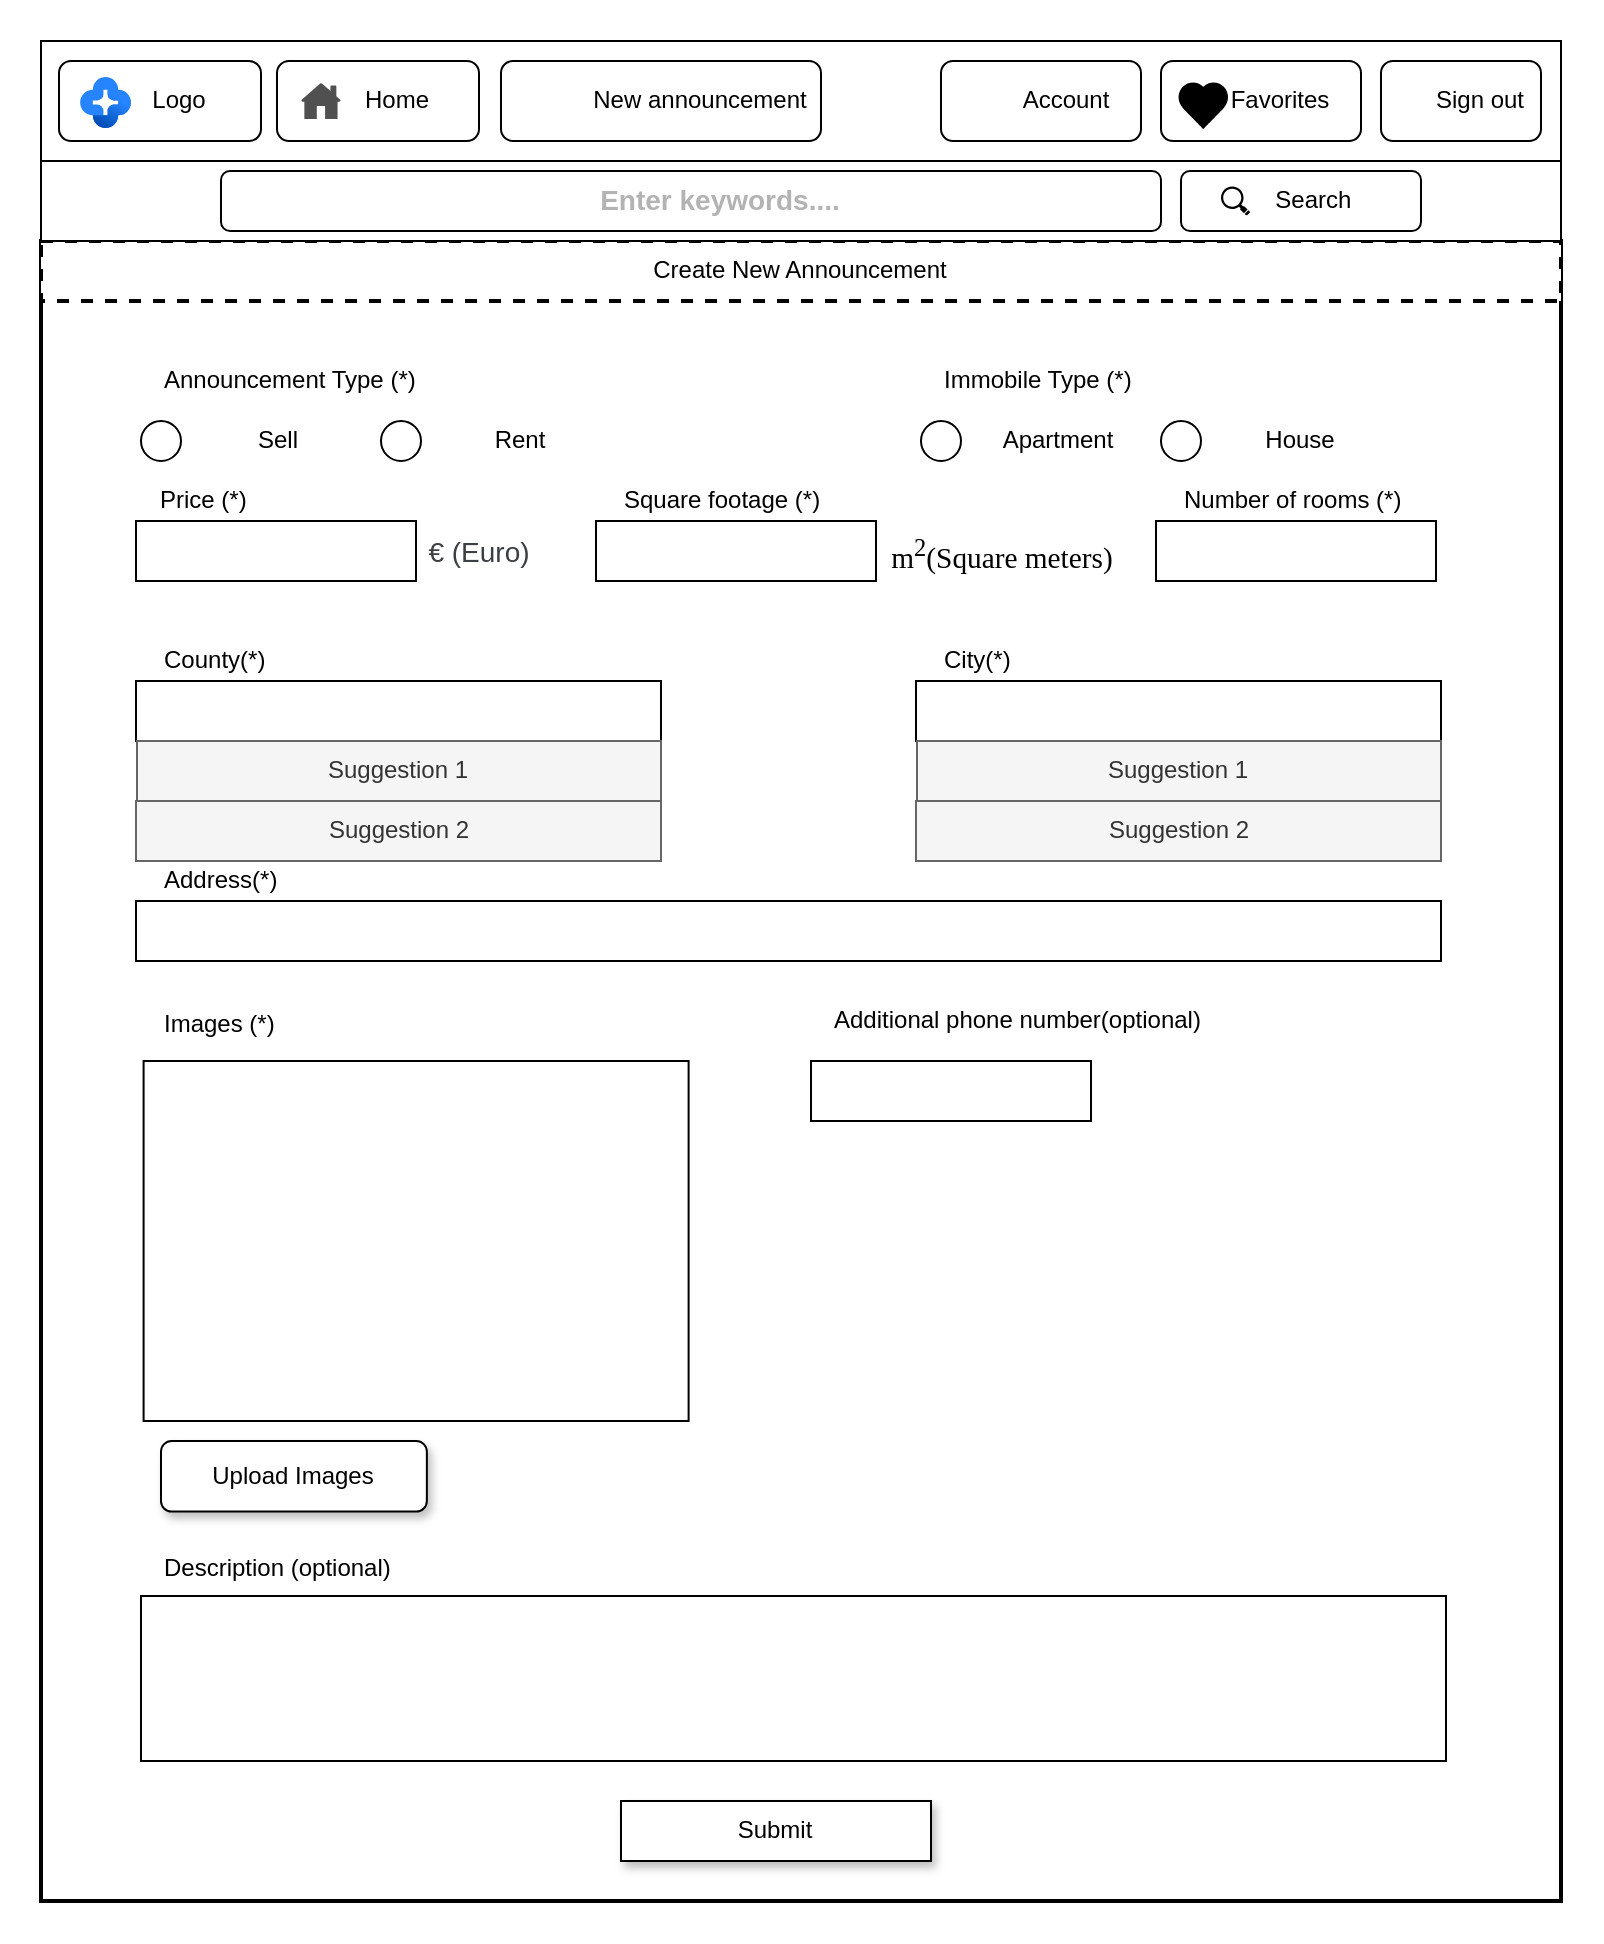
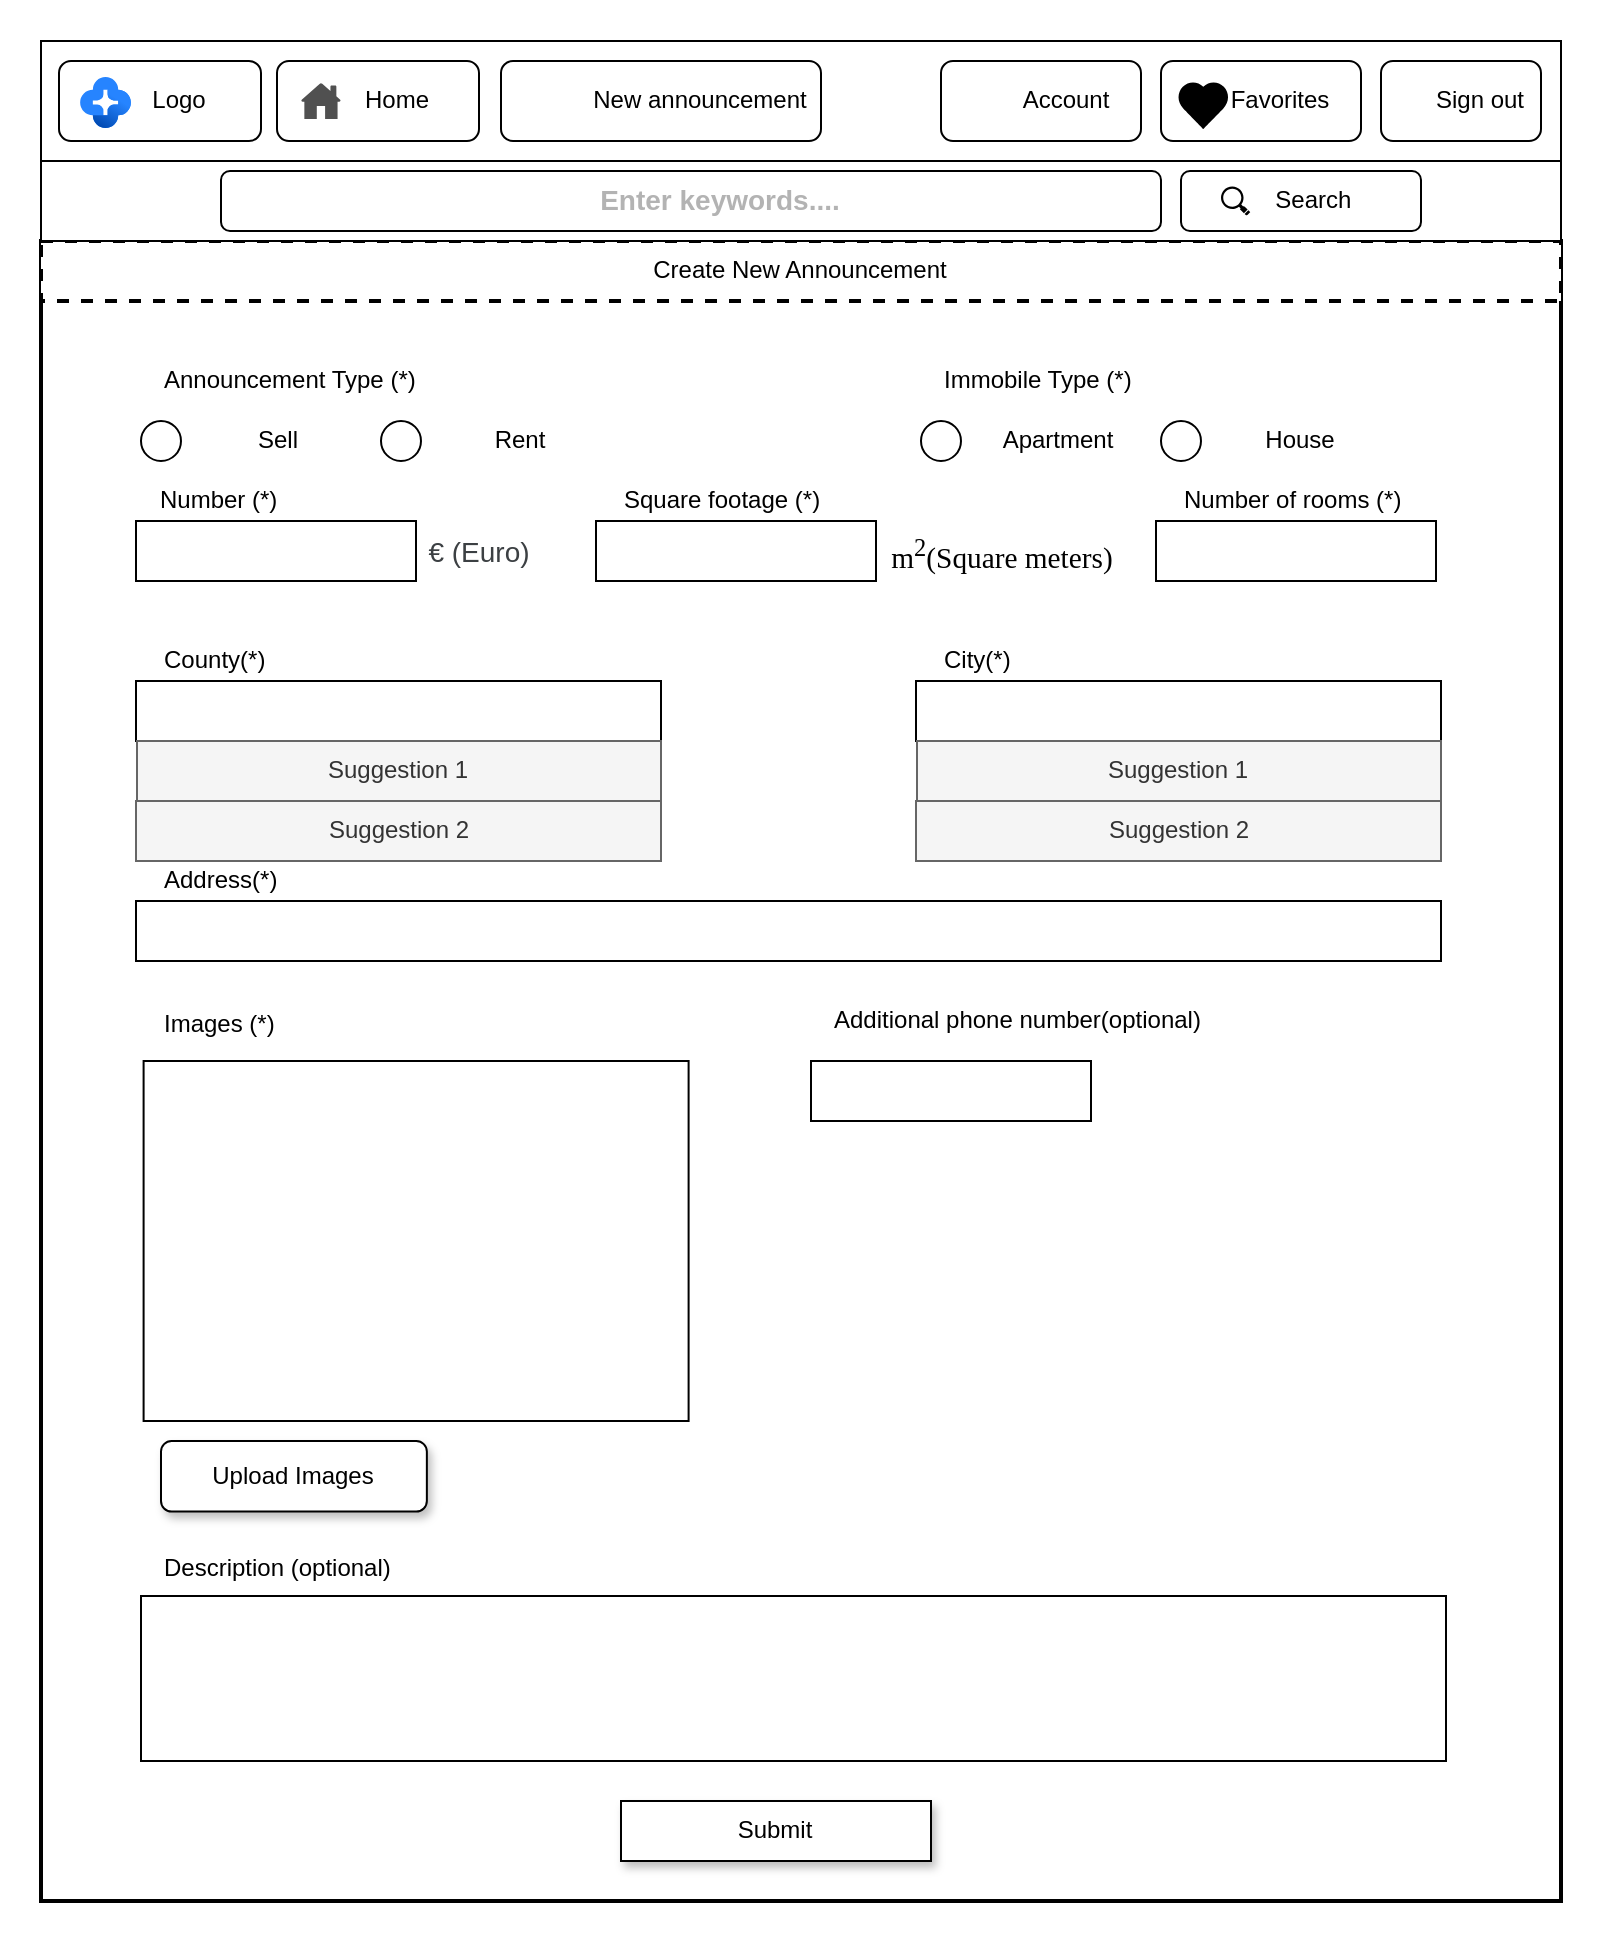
(215, 501) -> (225, 501)
